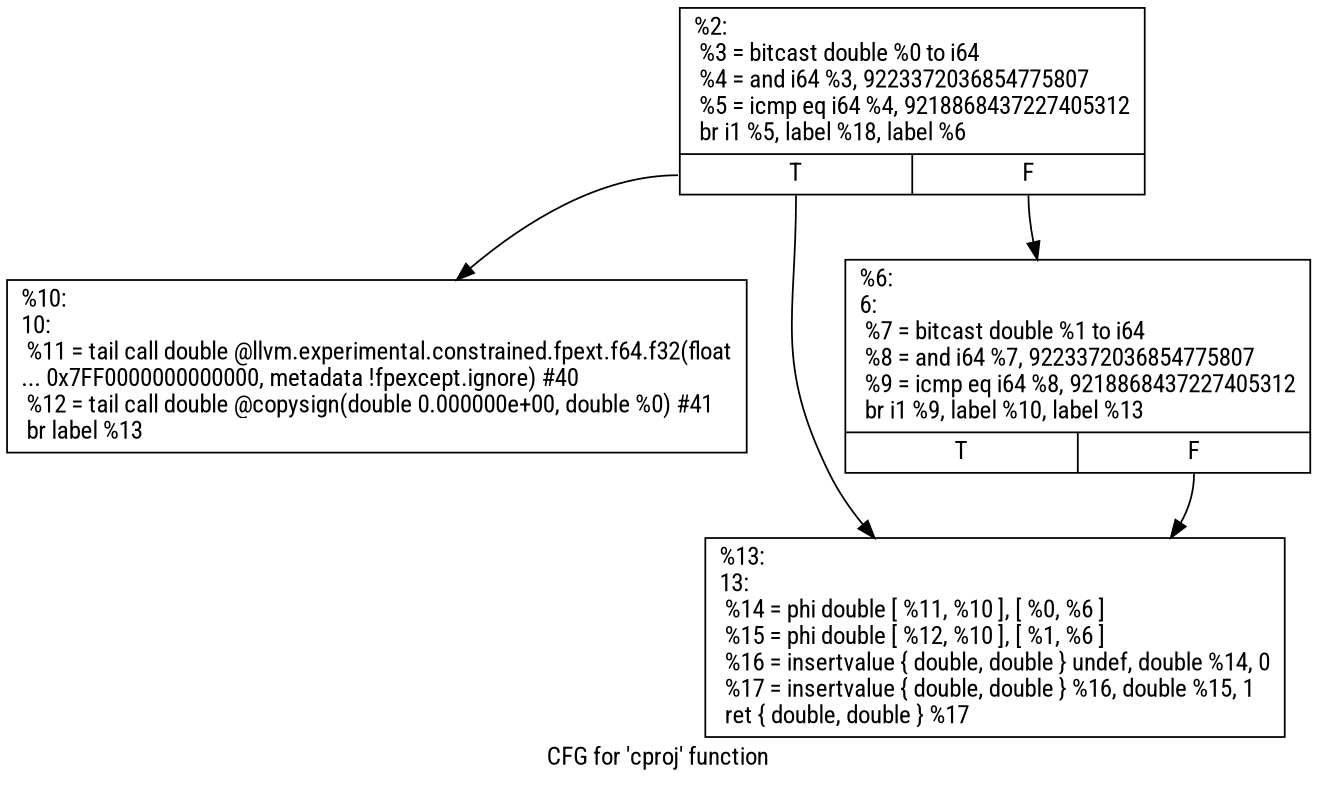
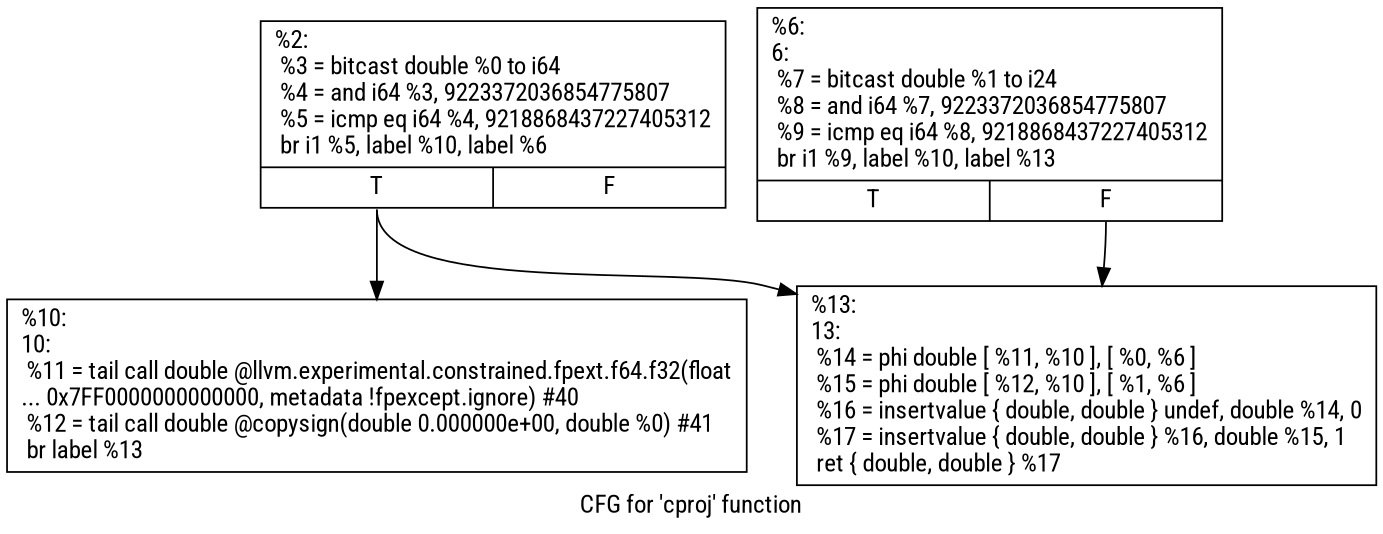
(830, 133) -> (411, 146)
(1030, 219) -> none
(1003, 332) -> (915, 80)
